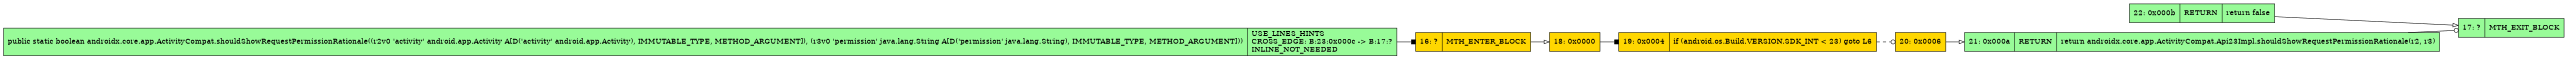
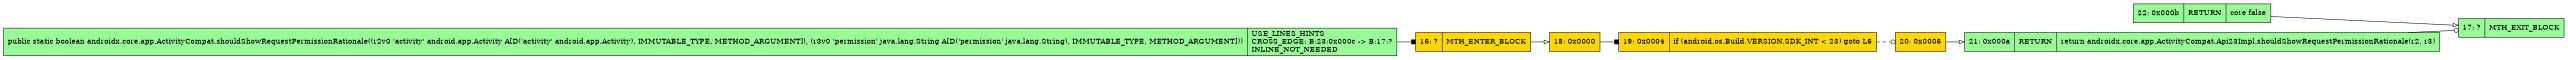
(2248, 13) -> (2248, 13)
